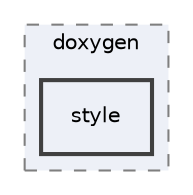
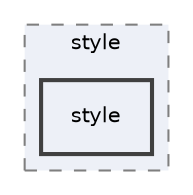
(97, 44) -> (97, 44)
